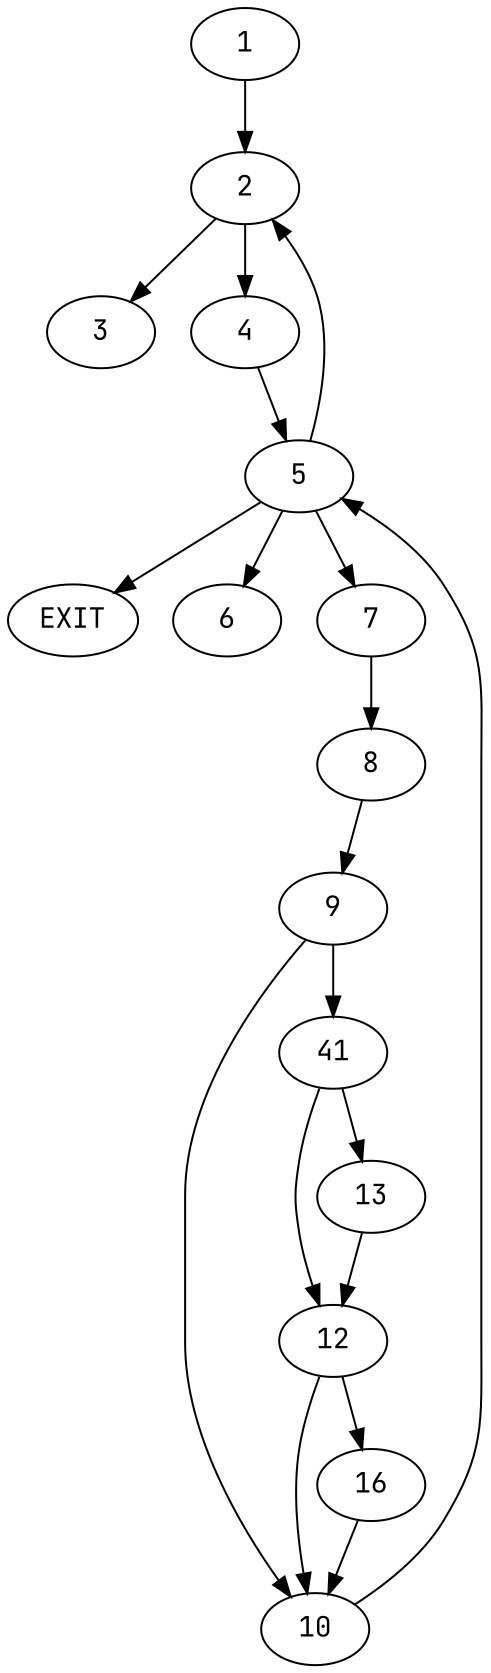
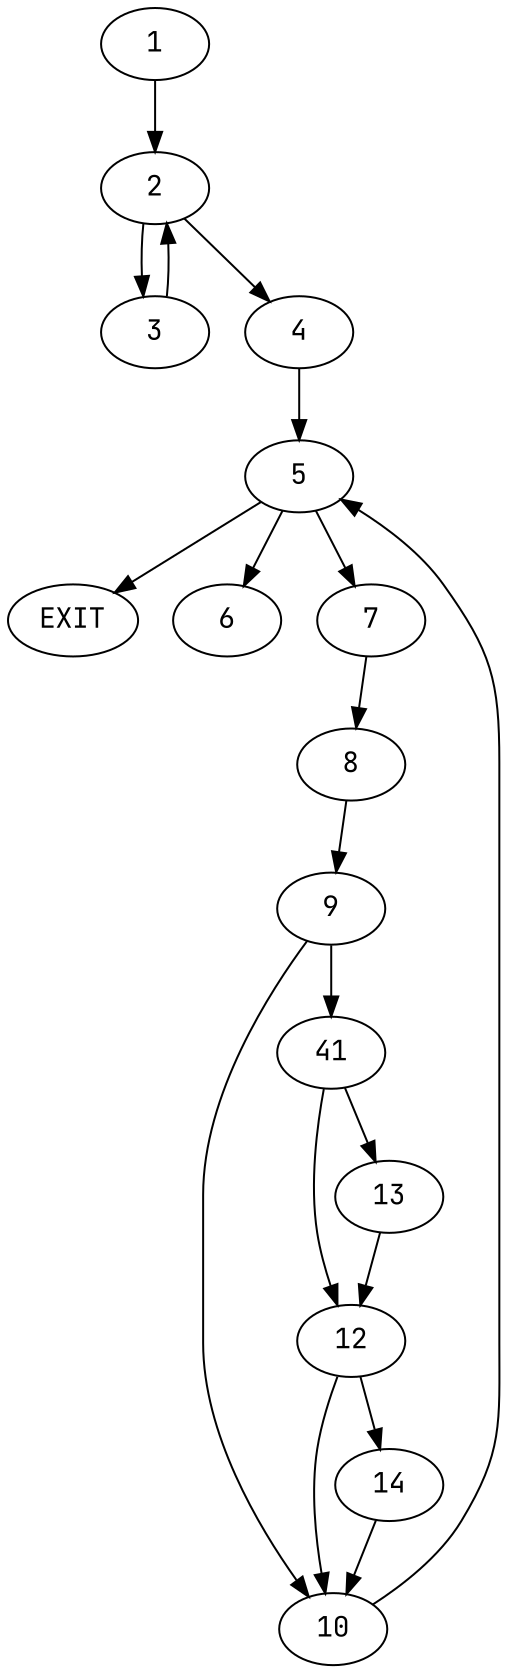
(324, 335) -> (168, 270)
(371, 1485) -> (389, 1485)
